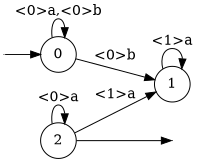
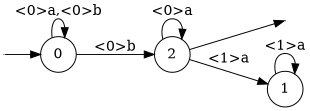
(110, 68) -> (110, 54)
